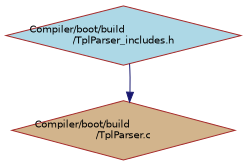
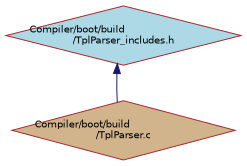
(130, 78) -> (117, 88)
